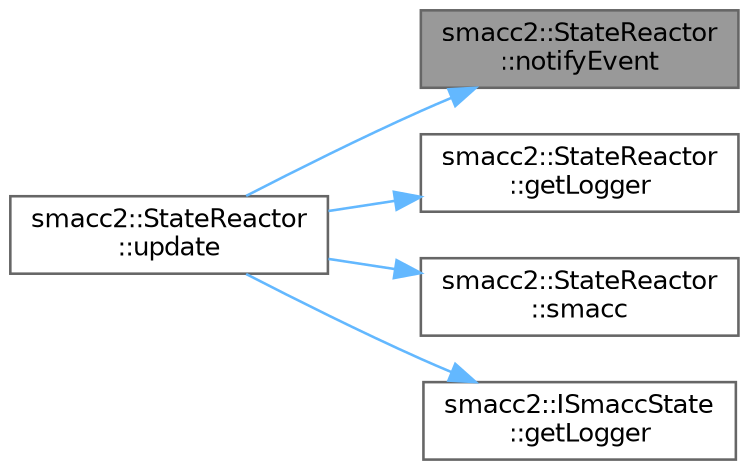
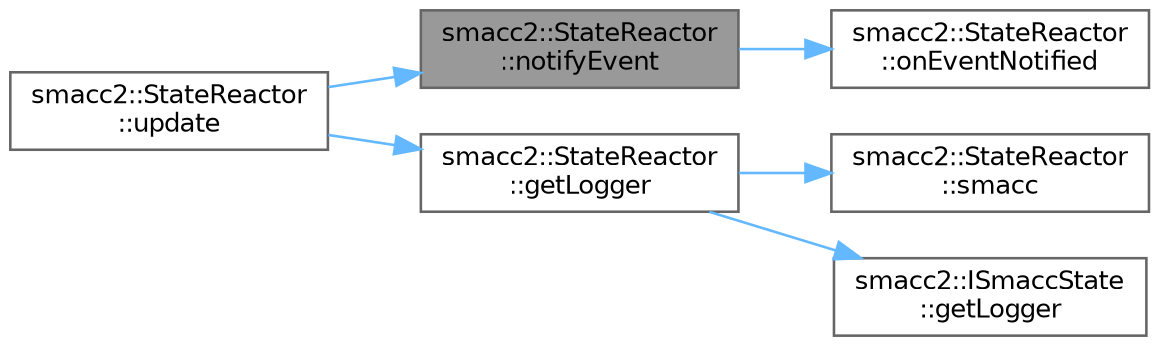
none -> (990, 49)
(362, 264) -> (772, 173)
(348, 325) -> (772, 231)
